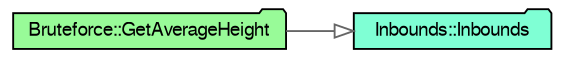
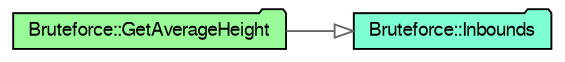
(453, 31) -> (453, 31)
